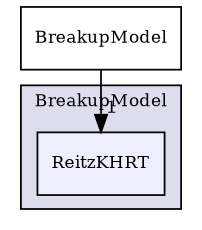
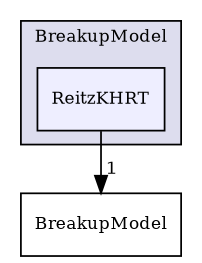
(101, 96) -> (101, 156)
